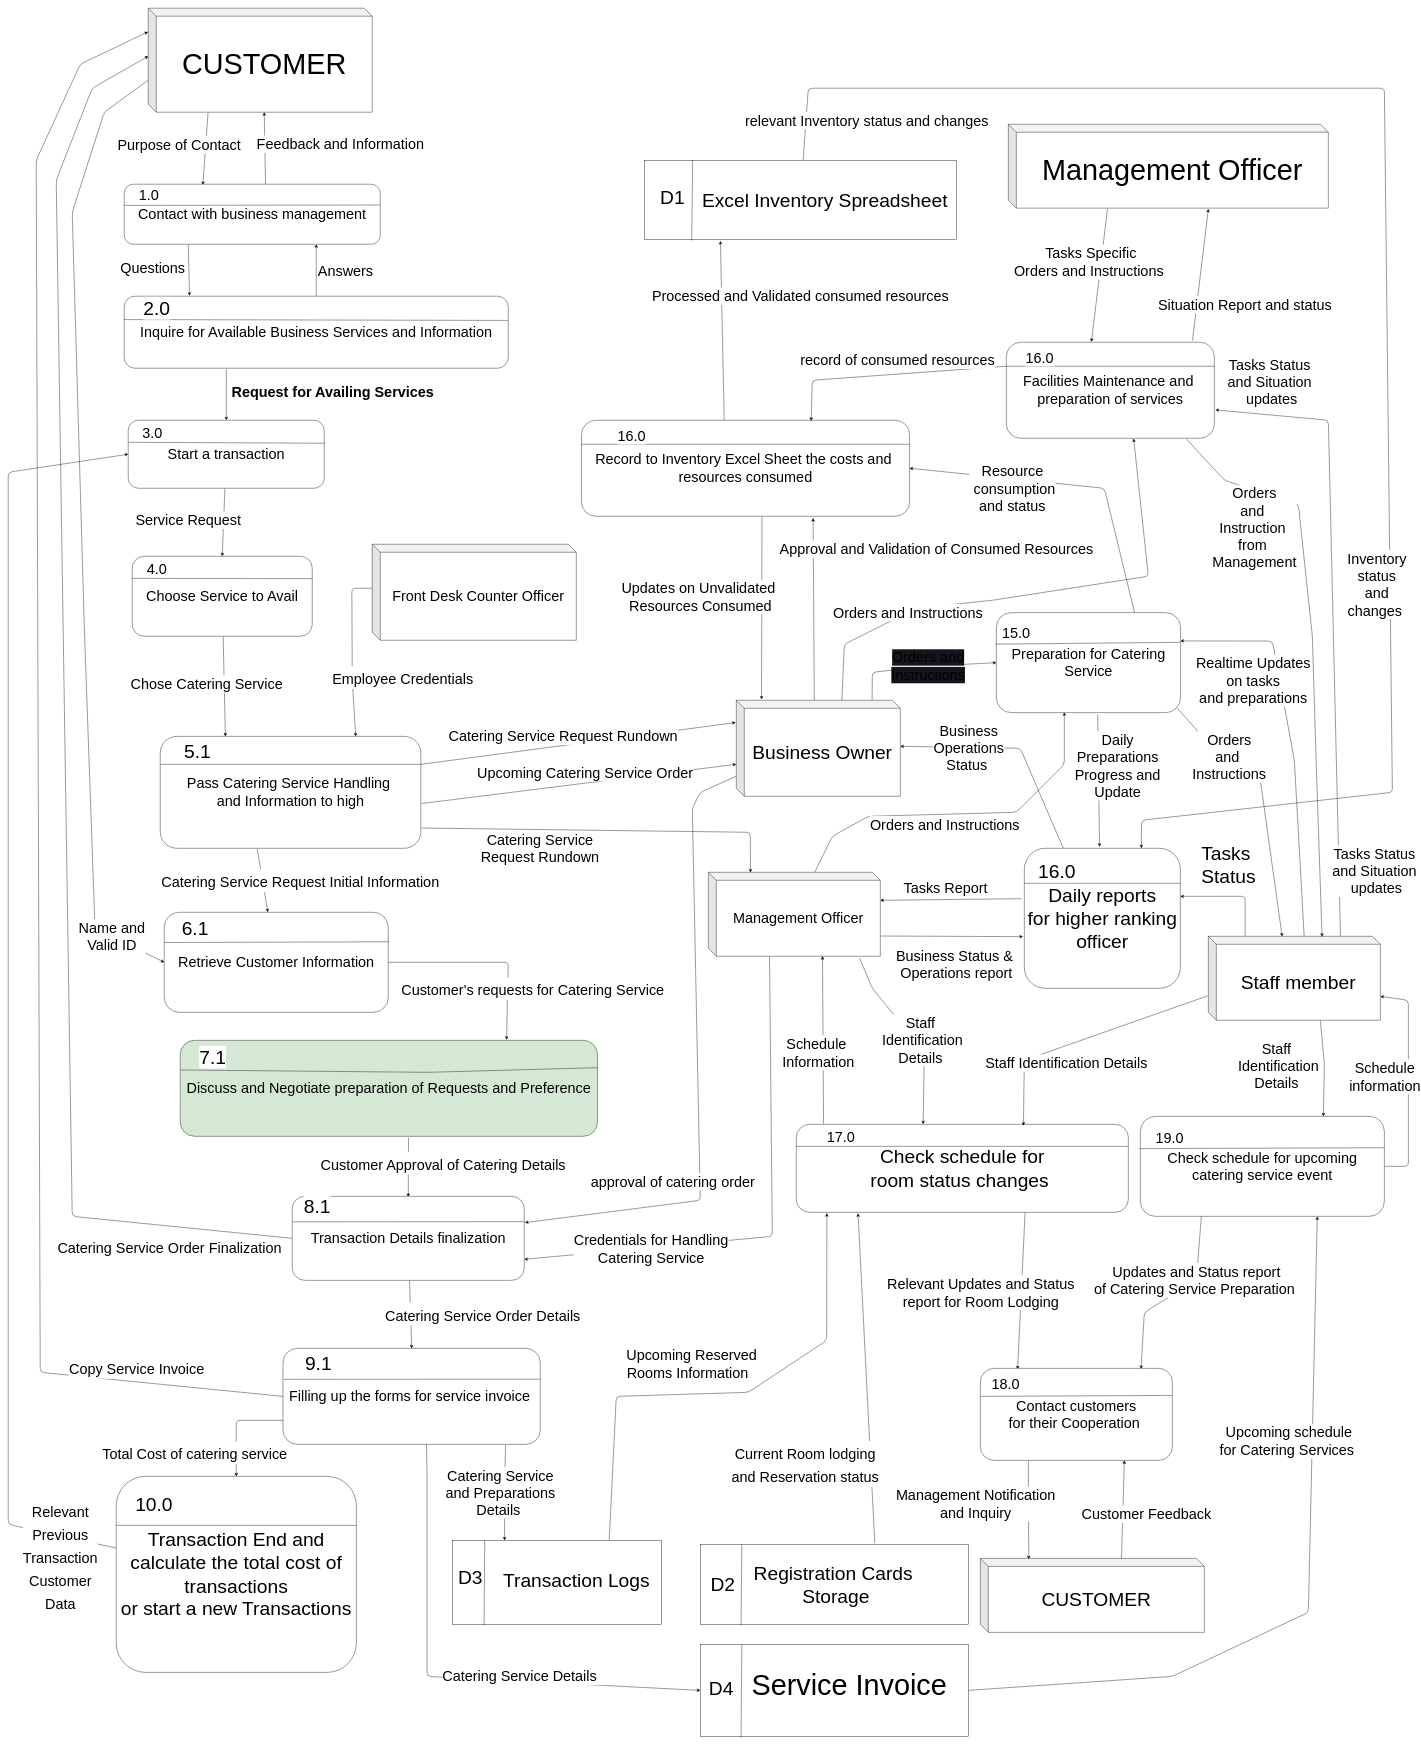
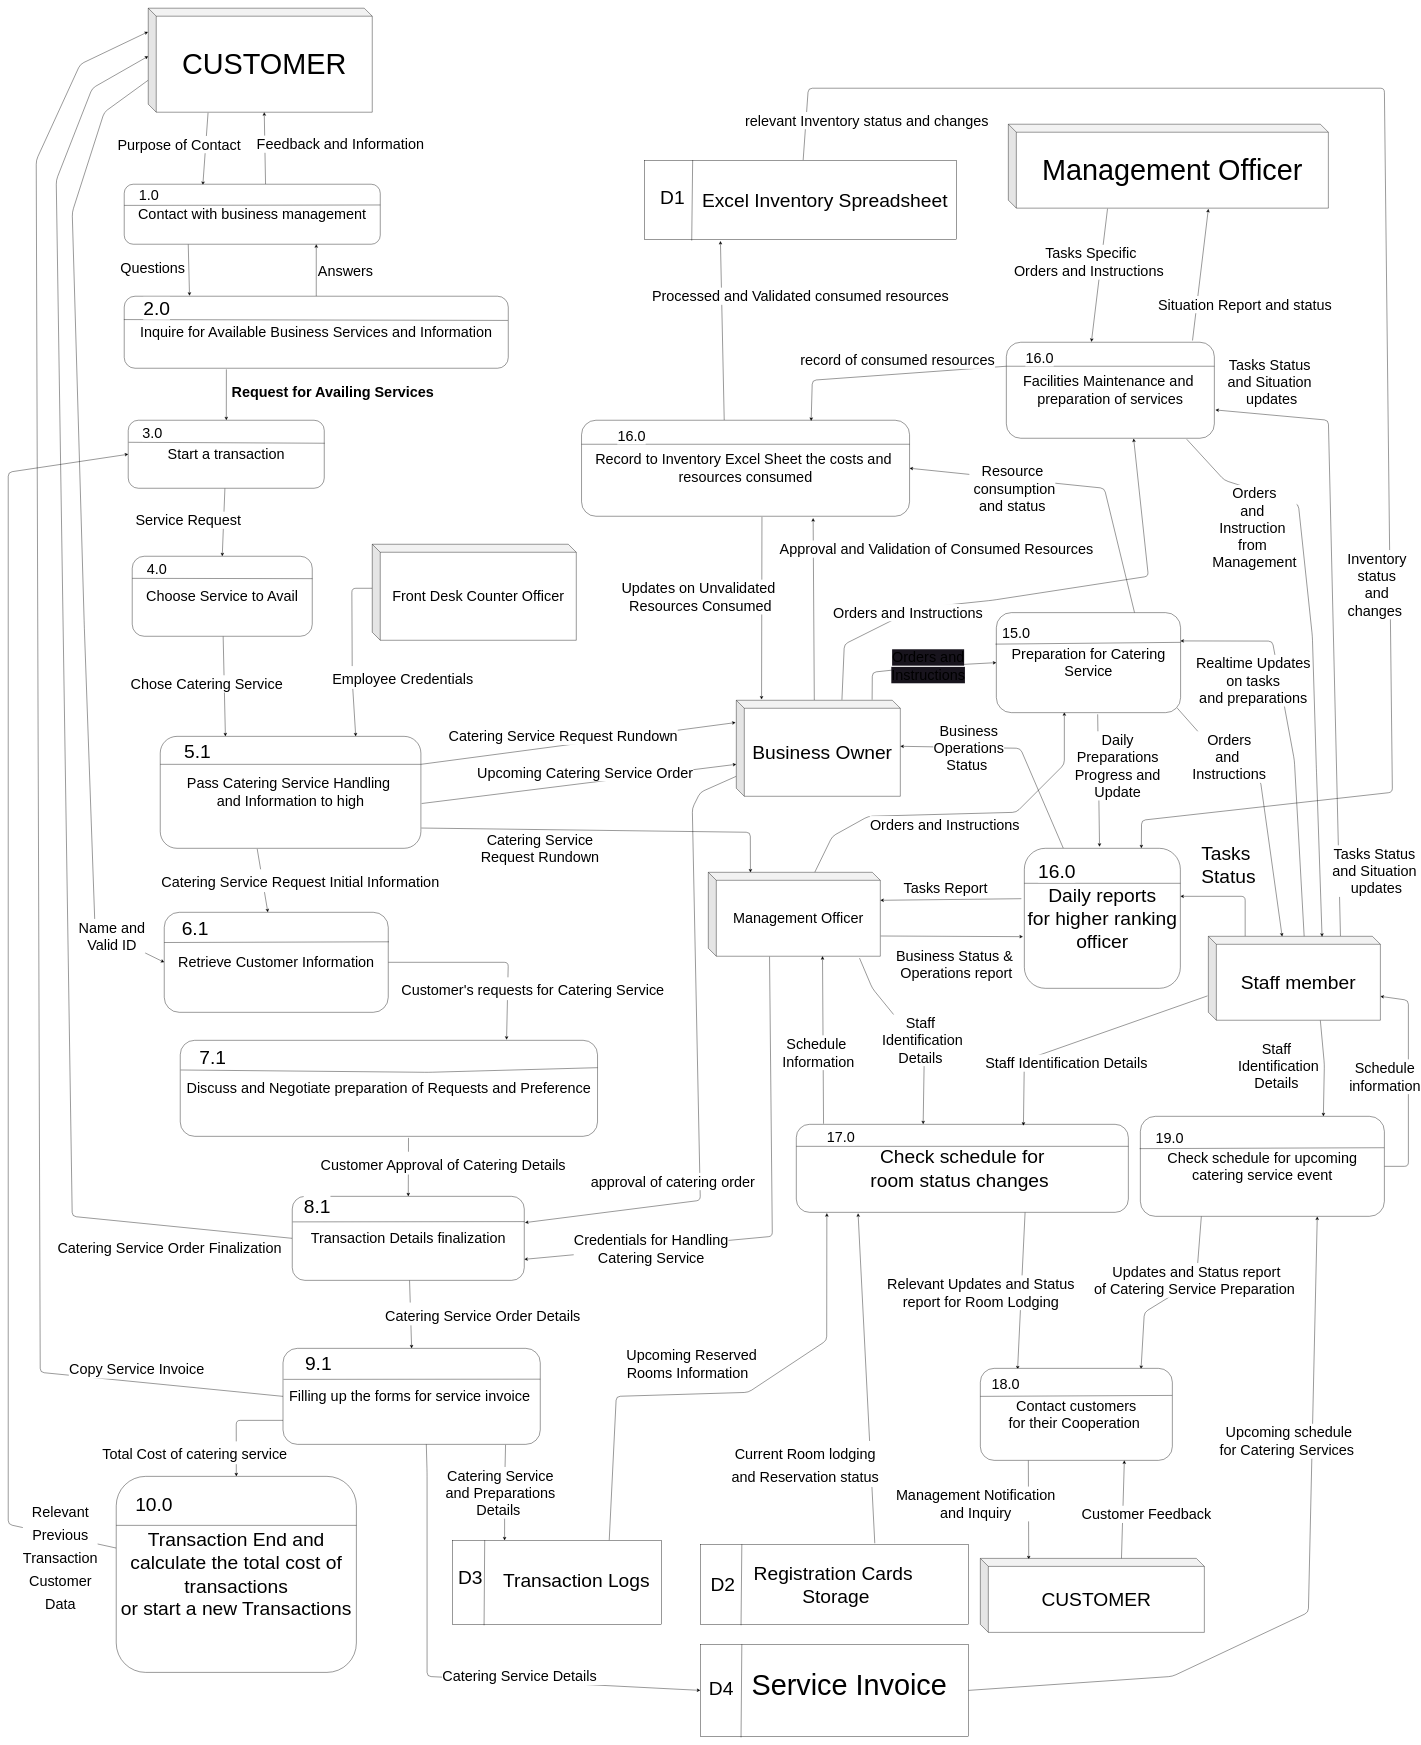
(389, 1088) -> (389, 1088)
(408, 1192) -> (408, 1192)
